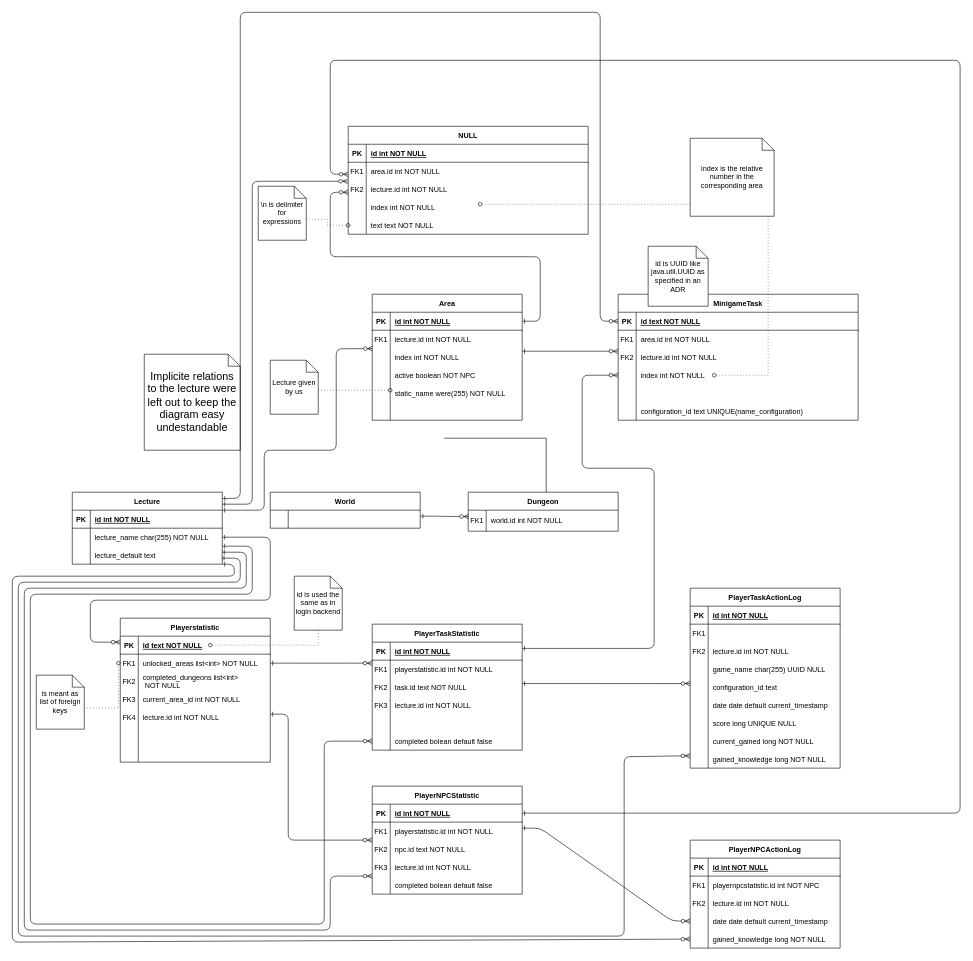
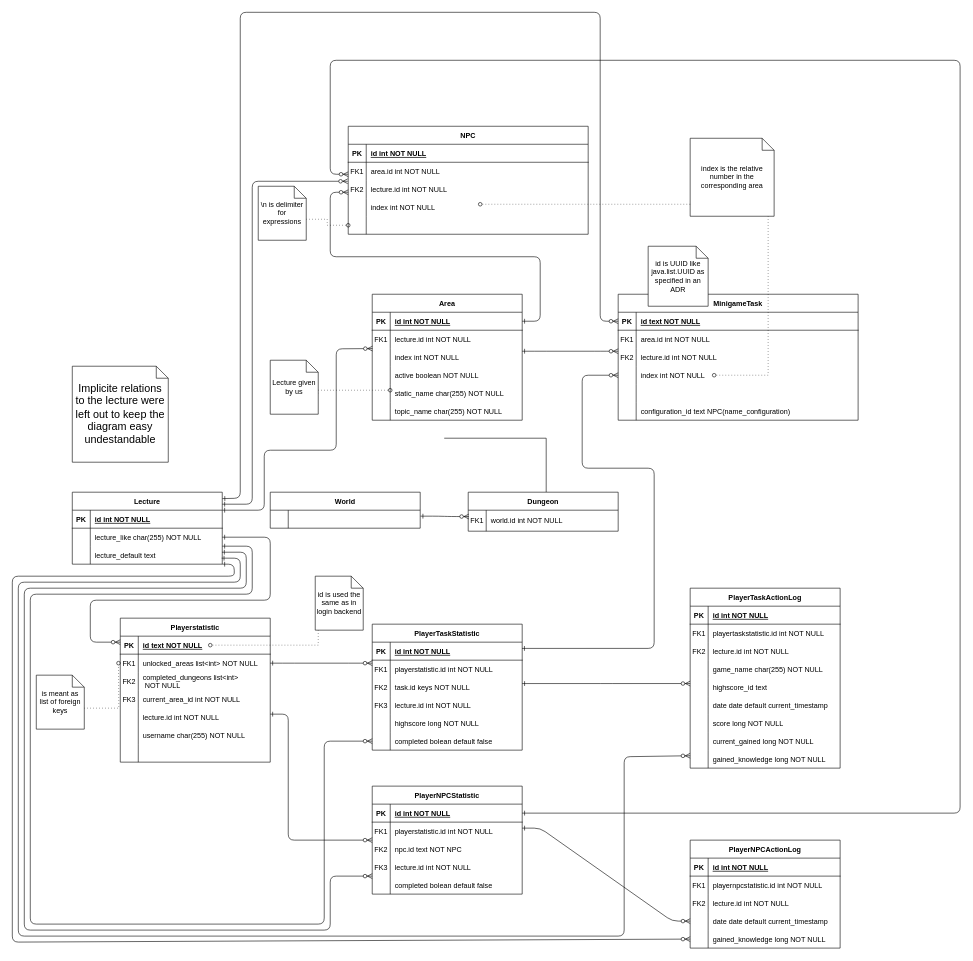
(468, 136) -> (468, 136)
(477, 225) -> none
(678, 276) -> (678, 276)
(434, 376) -> (436, 376)
(452, 394) -> (452, 394)
(192, 402) -> (120, 414)
none -> (456, 411)
(731, 412) -> (725, 412)
(154, 538) -> (152, 538)
(318, 603) -> (339, 603)
none -> (774, 633)
(768, 670) -> (766, 670)
(432, 688) -> (432, 688)
(751, 688) -> (744, 688)
(129, 717) -> none
none -> (456, 723)
(753, 724) -> (747, 724)
none -> (204, 735)
(430, 850) -> (428, 850)
(771, 886) -> (773, 886)
